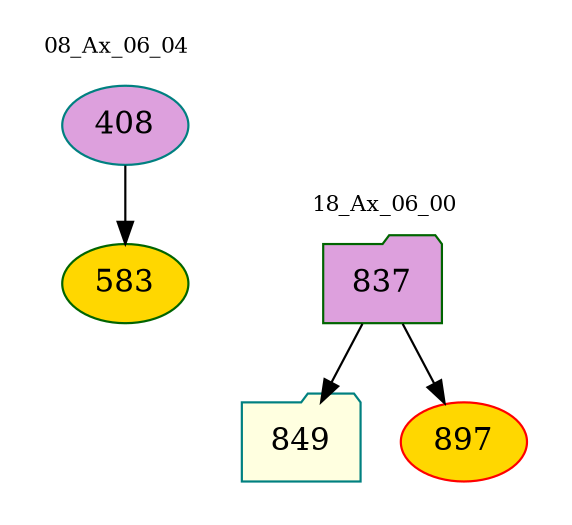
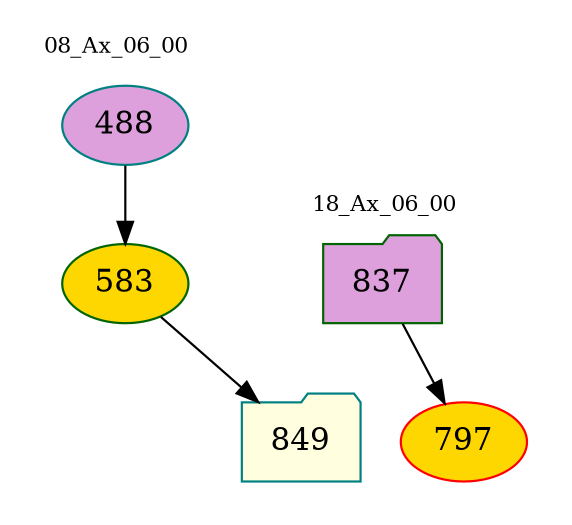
(117, 47) -> (117, 47)
(125, 125) -> (125, 125)
(347, 353) -> (205, 356)
(464, 442) -> (464, 442)
